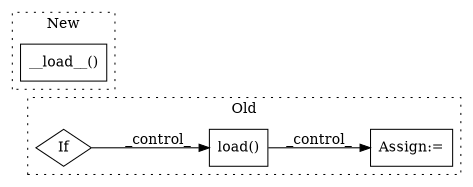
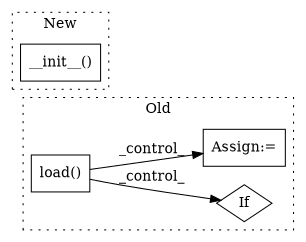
(64, 63) -> (61, 63)
(145, 148) -> (150, 190)
